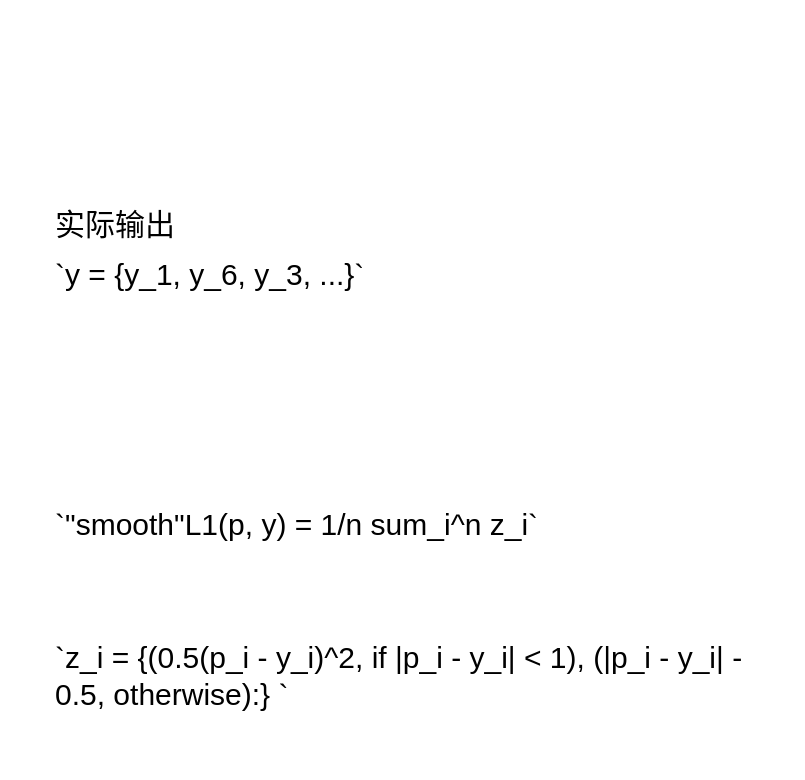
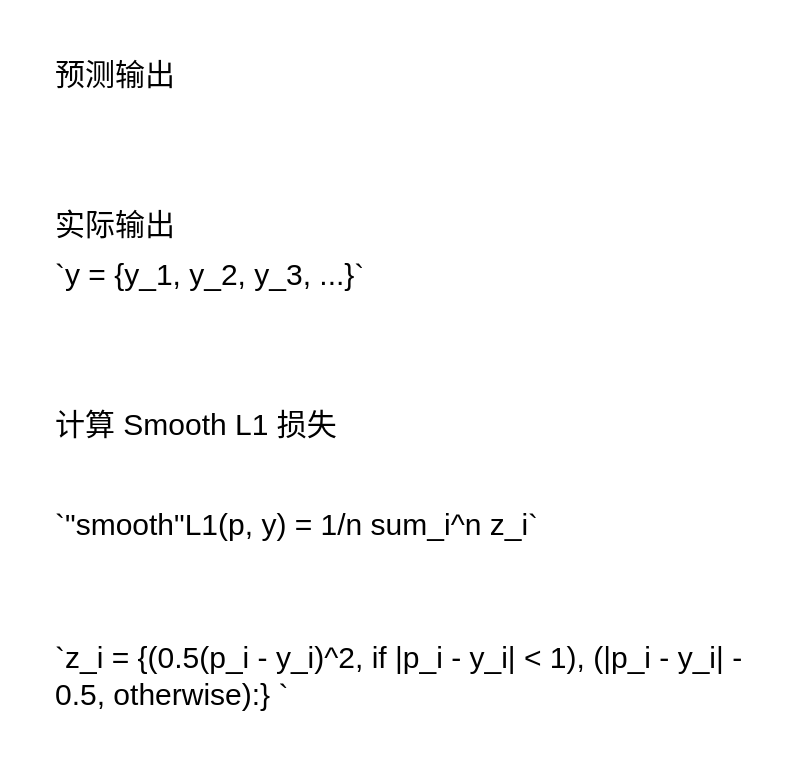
none -> (164, 76)
(232, 276) -> (232, 276)
none -> (239, 426)
